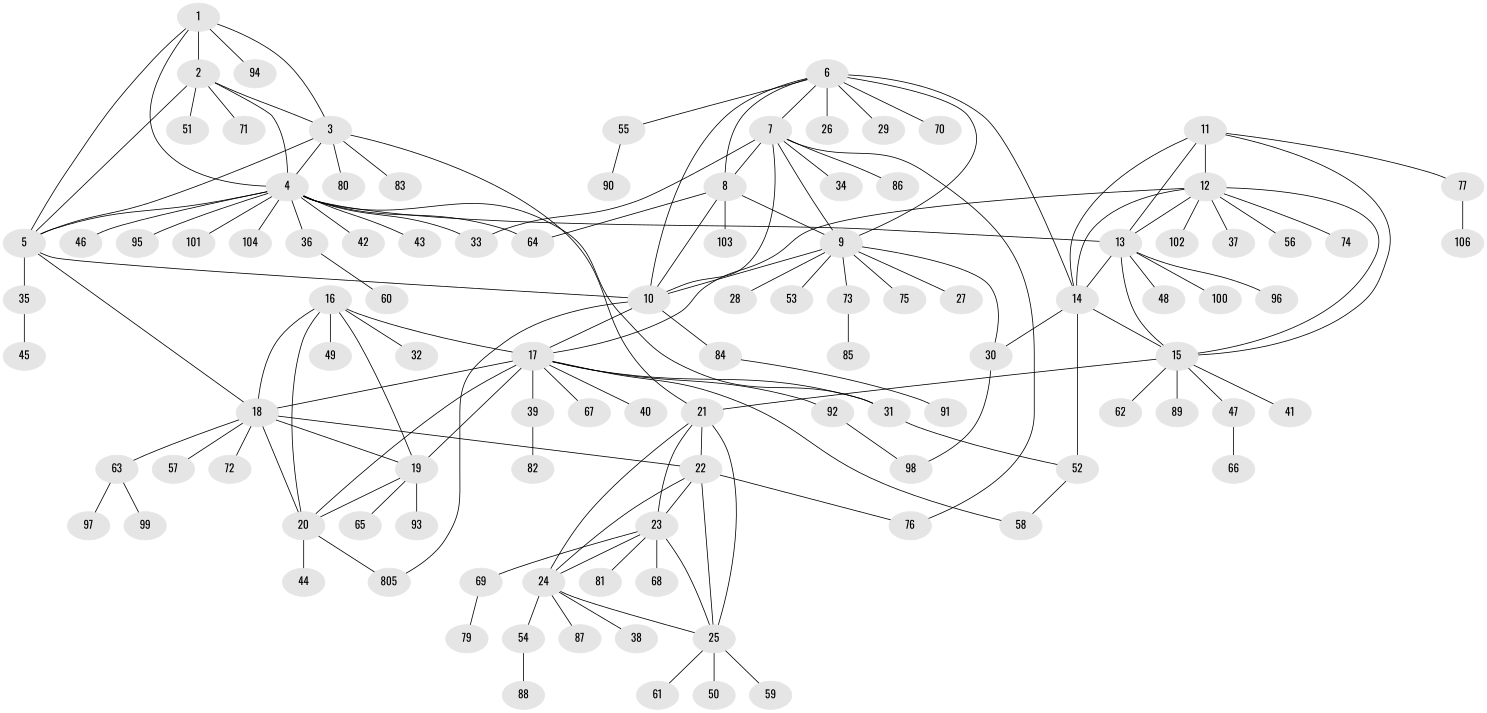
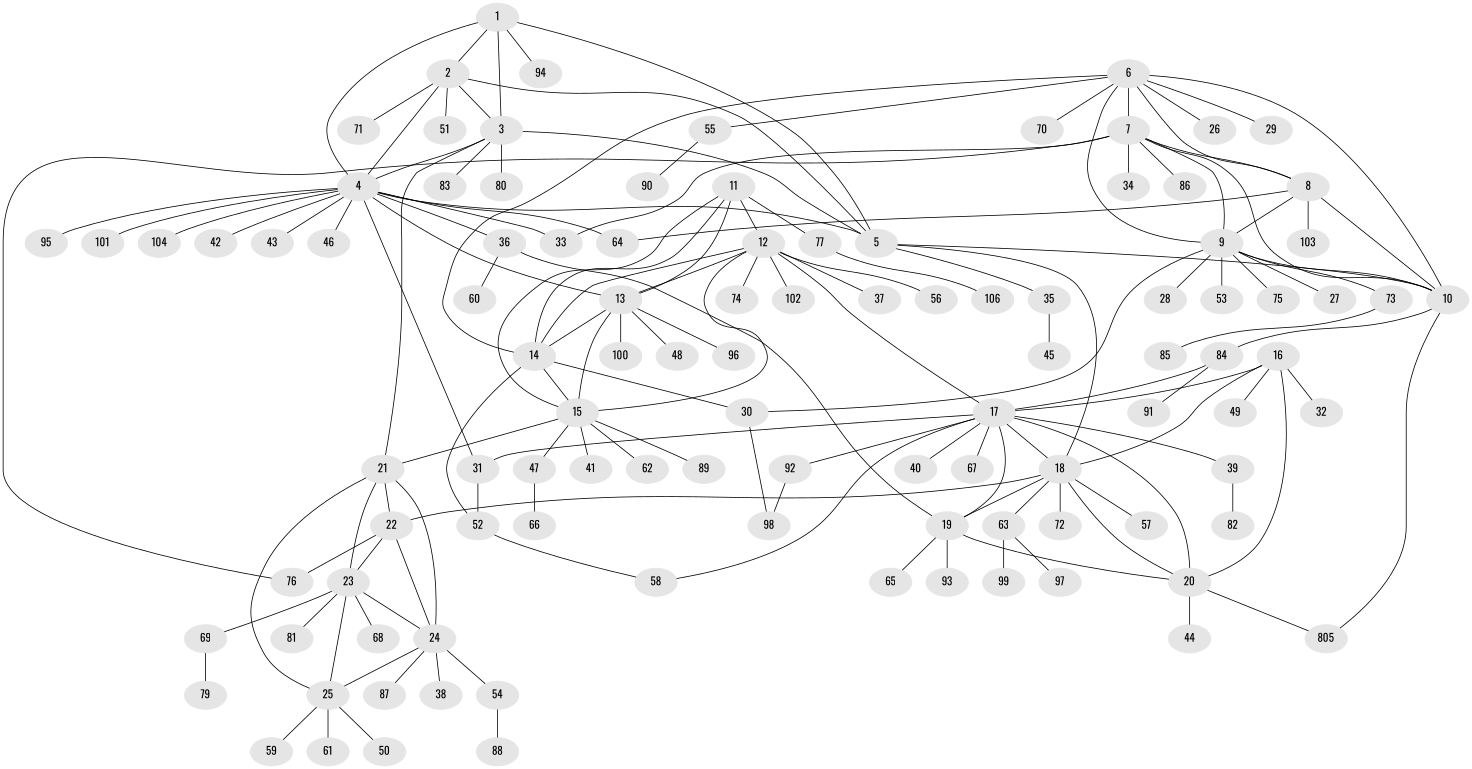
(591, 328) -> (1112, 392)
(379, 382) -> (776, 354)
(707, 554) -> none
